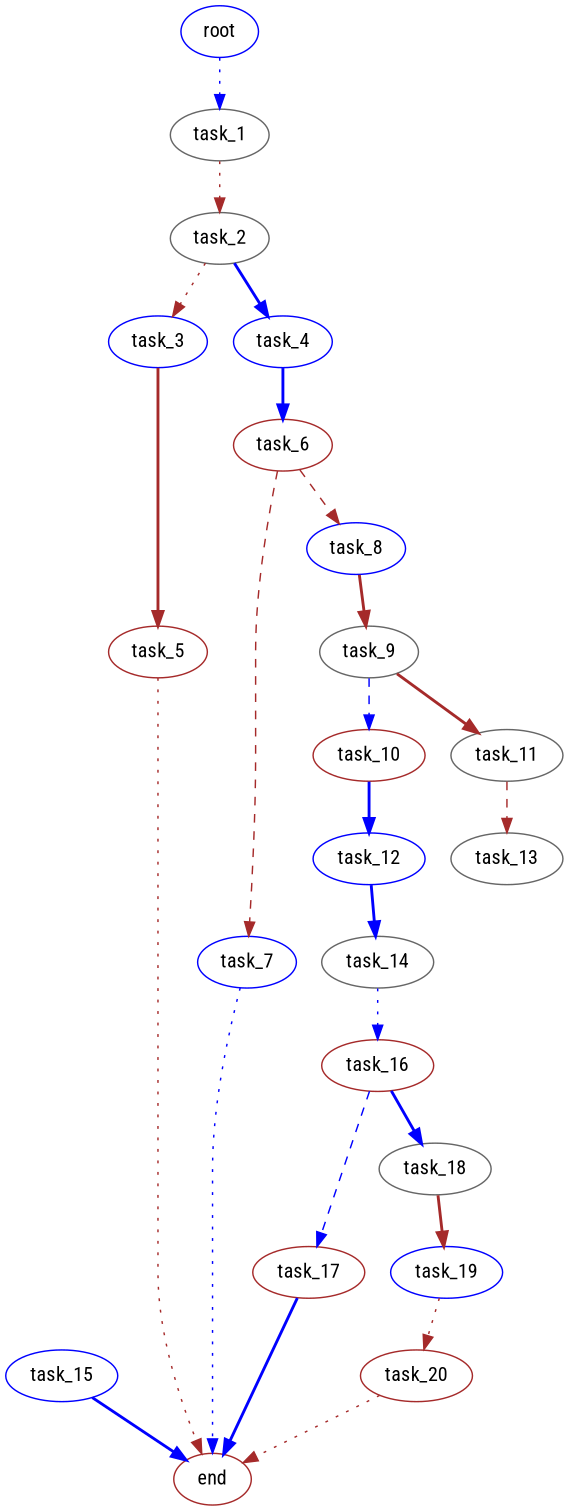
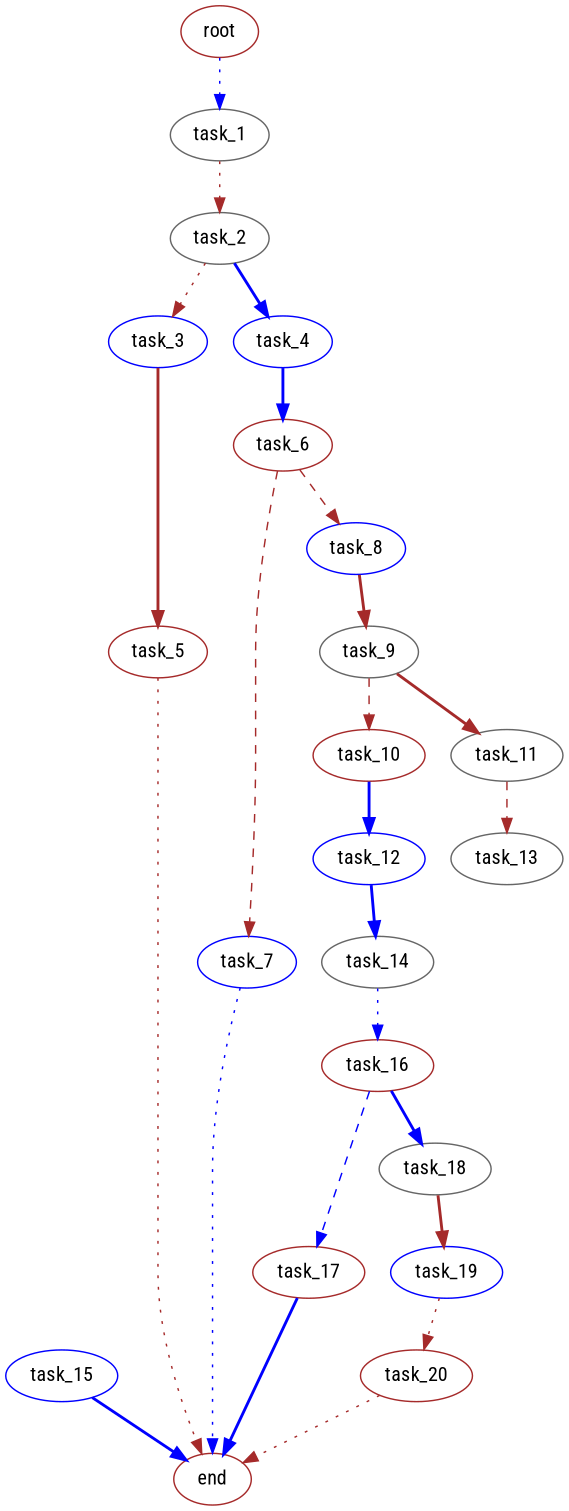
(220, 32) -> (220, 32)
(369, 697) -> (369, 697)
